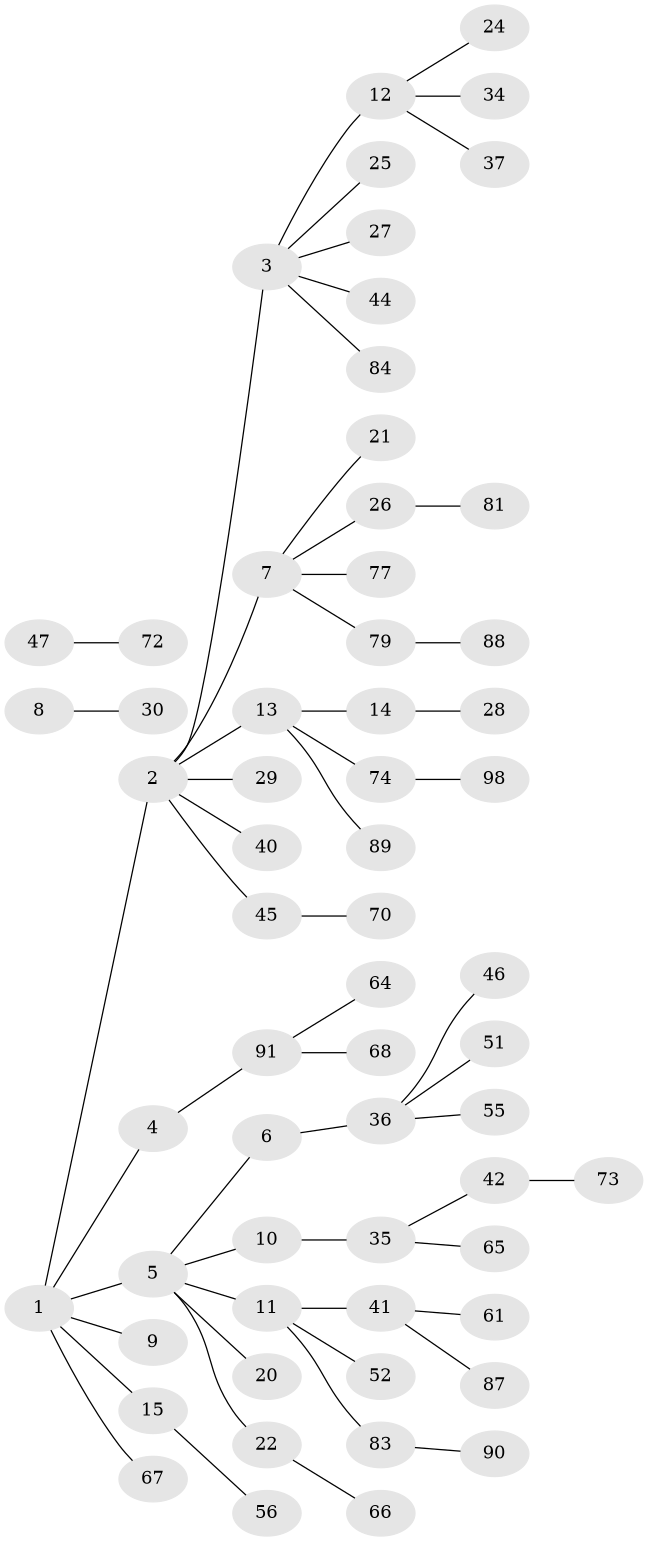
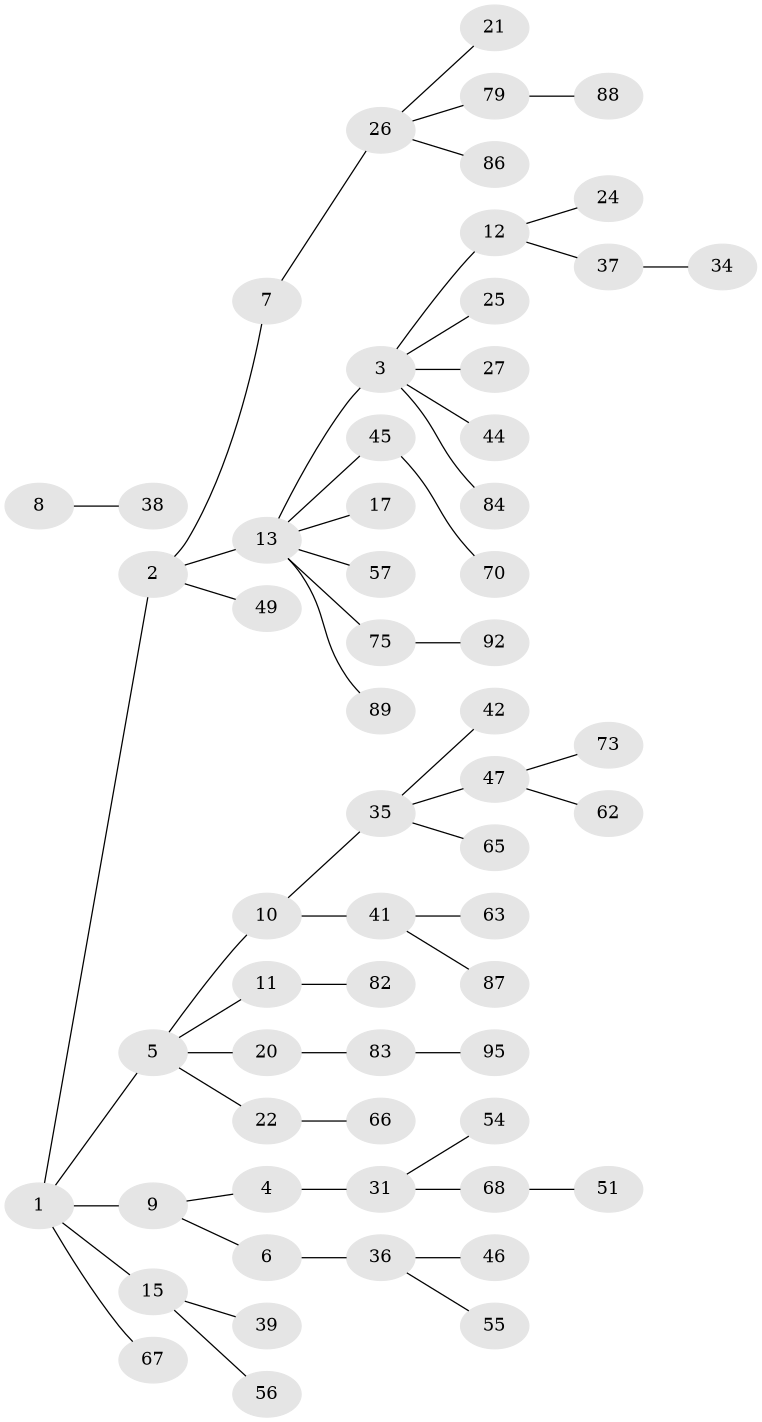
(438, 96) -> (666, 267)
(320, 504) -> (438, 79)
(495, 506) -> (495, 164)
(229, 529) -> (316, 451)
none -> (381, 574)
(381, 574) -> none
(324, 609) -> (438, 113)
(153, 643) -> (609, 814)
(153, 711) -> (153, 506)
(381, 711) -> (381, 506)
(495, 711) -> none
(267, 779) -> none
(381, 779) -> (381, 643)
(495, 779) -> (495, 643)
none -> (438, 796)
(267, 848) -> (267, 609)
(207, 850) -> (324, 489)
(381, 984) -> (495, 1121)
(267, 1053) -> (381, 1189)
(438, 1083) -> (552, 1189)
(552, 1181) -> (552, 762)
(210, 1206) -> (210, 1232)
(96, 1218) -> (210, 1198)
(324, 1308) -> (324, 916)
(495, 1317) -> (495, 916)
none -> (267, 1326)
(324, 1377) -> (324, 1053)
(381, 1377) -> (381, 984)
(495, 1454) -> (495, 1053)
